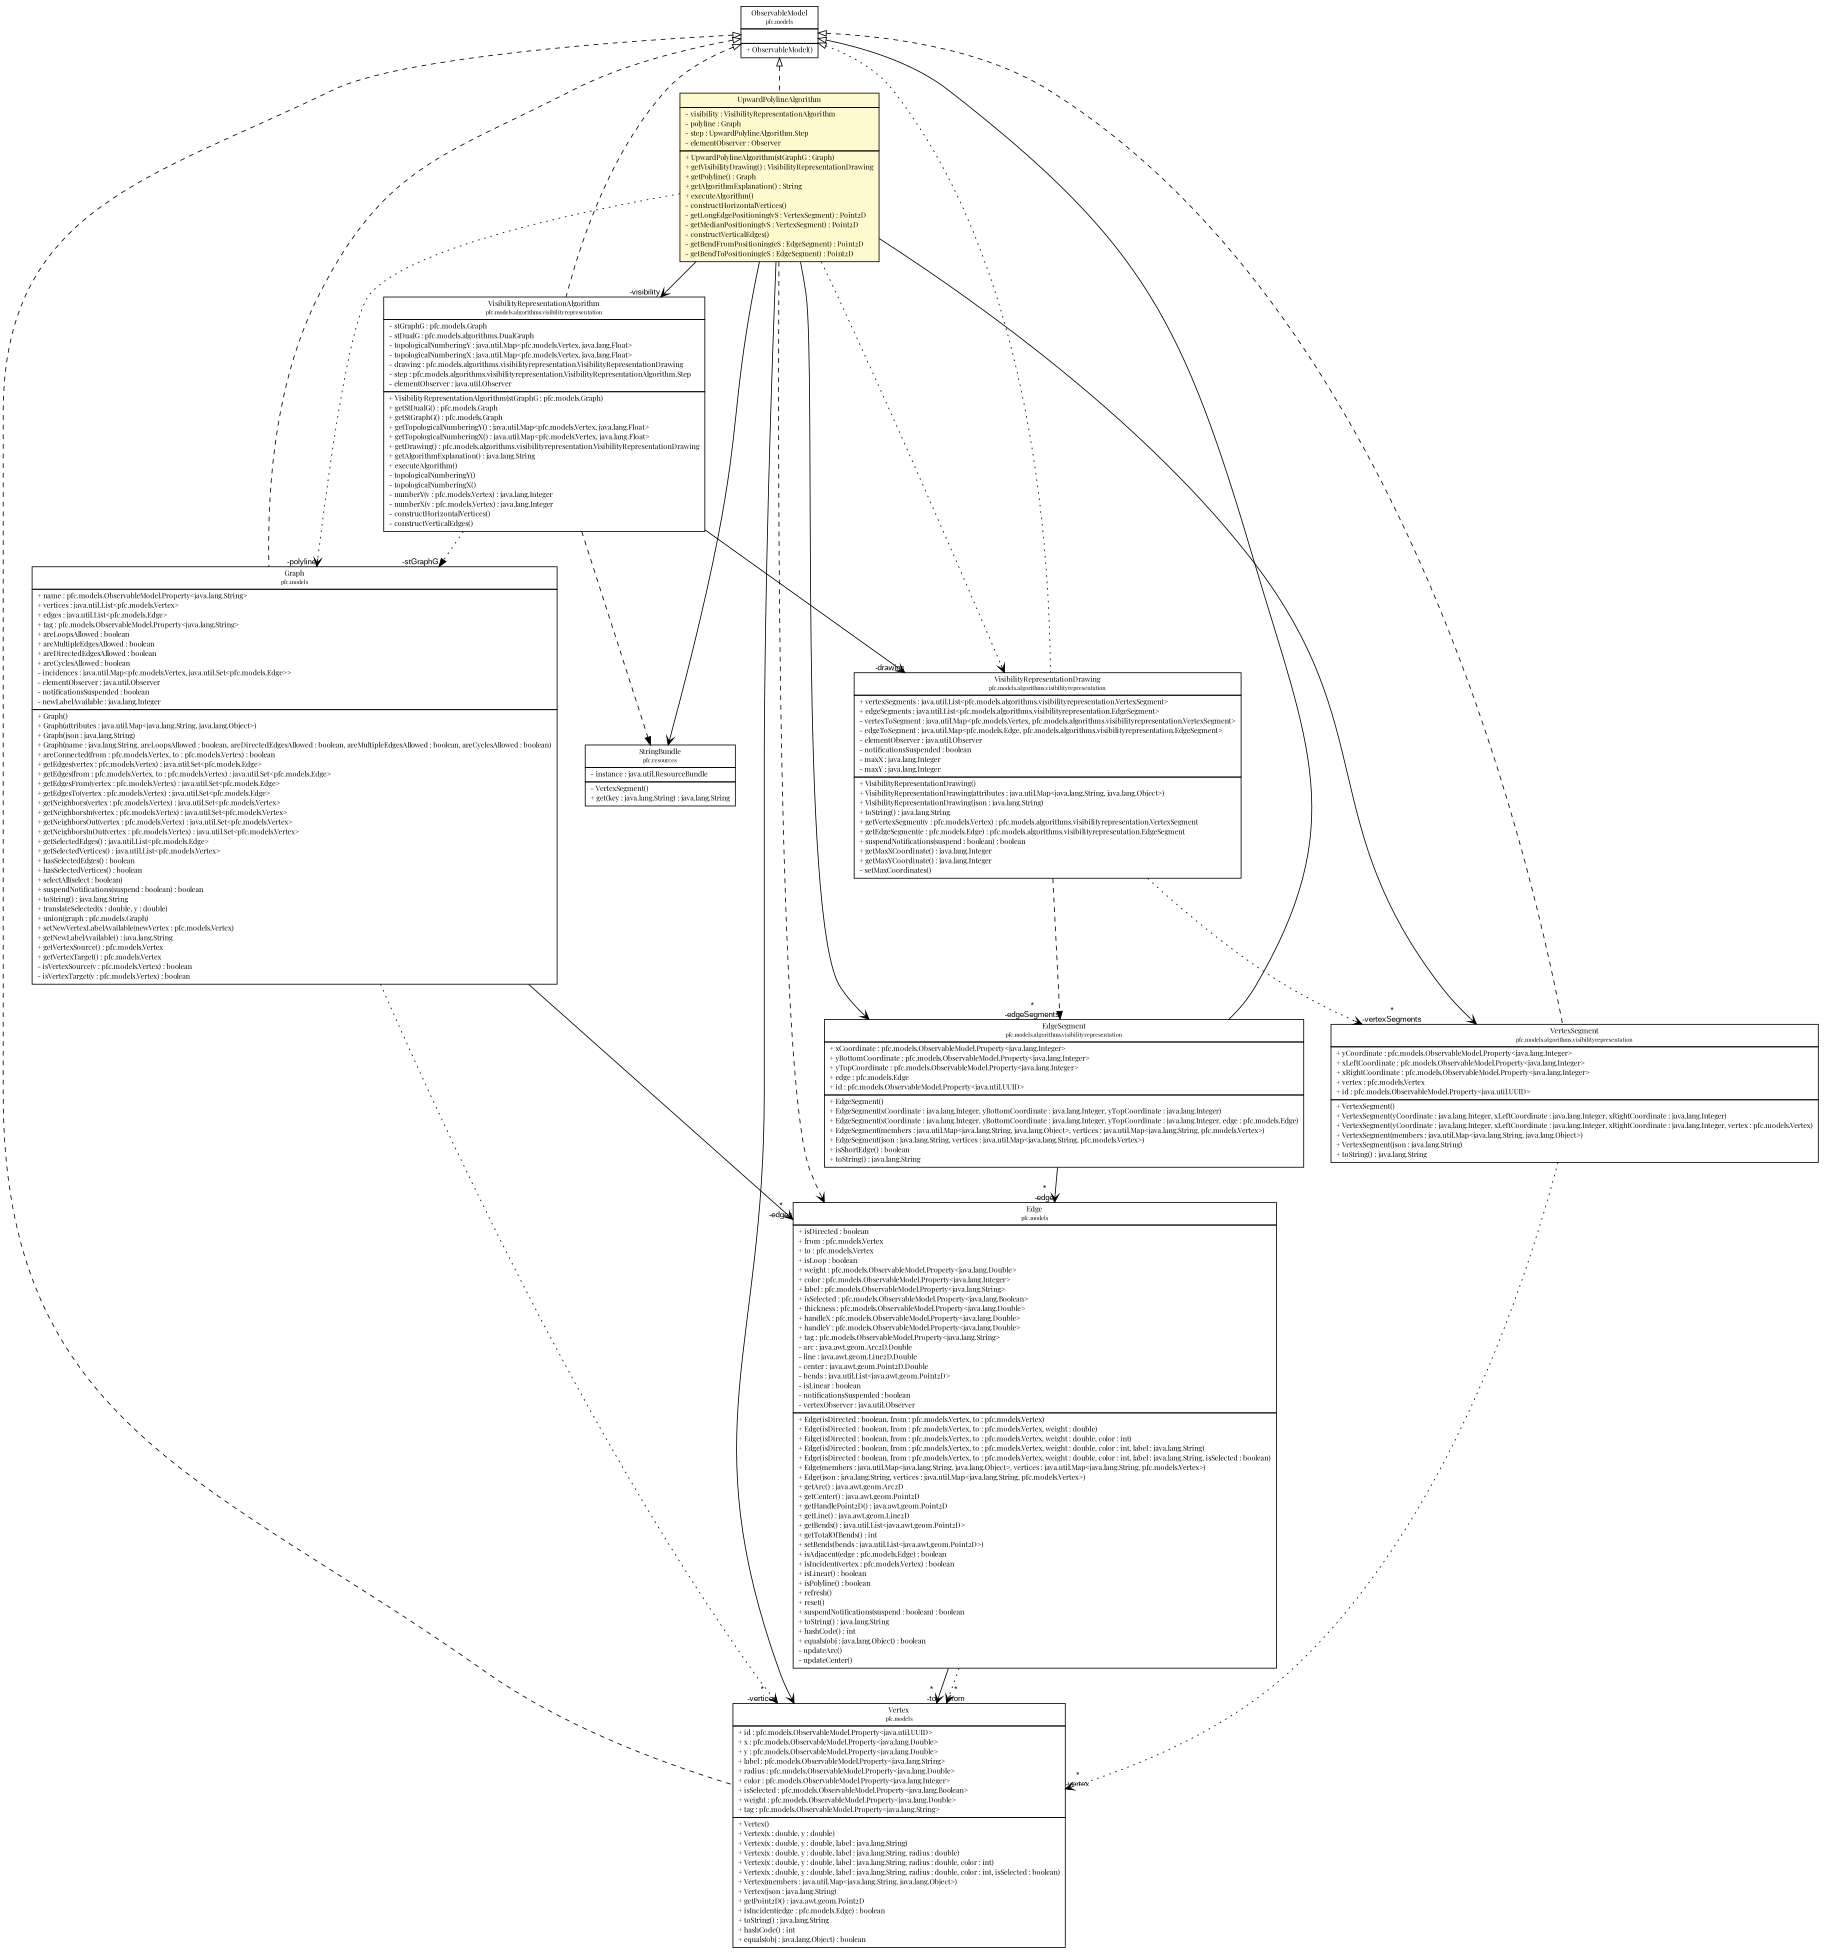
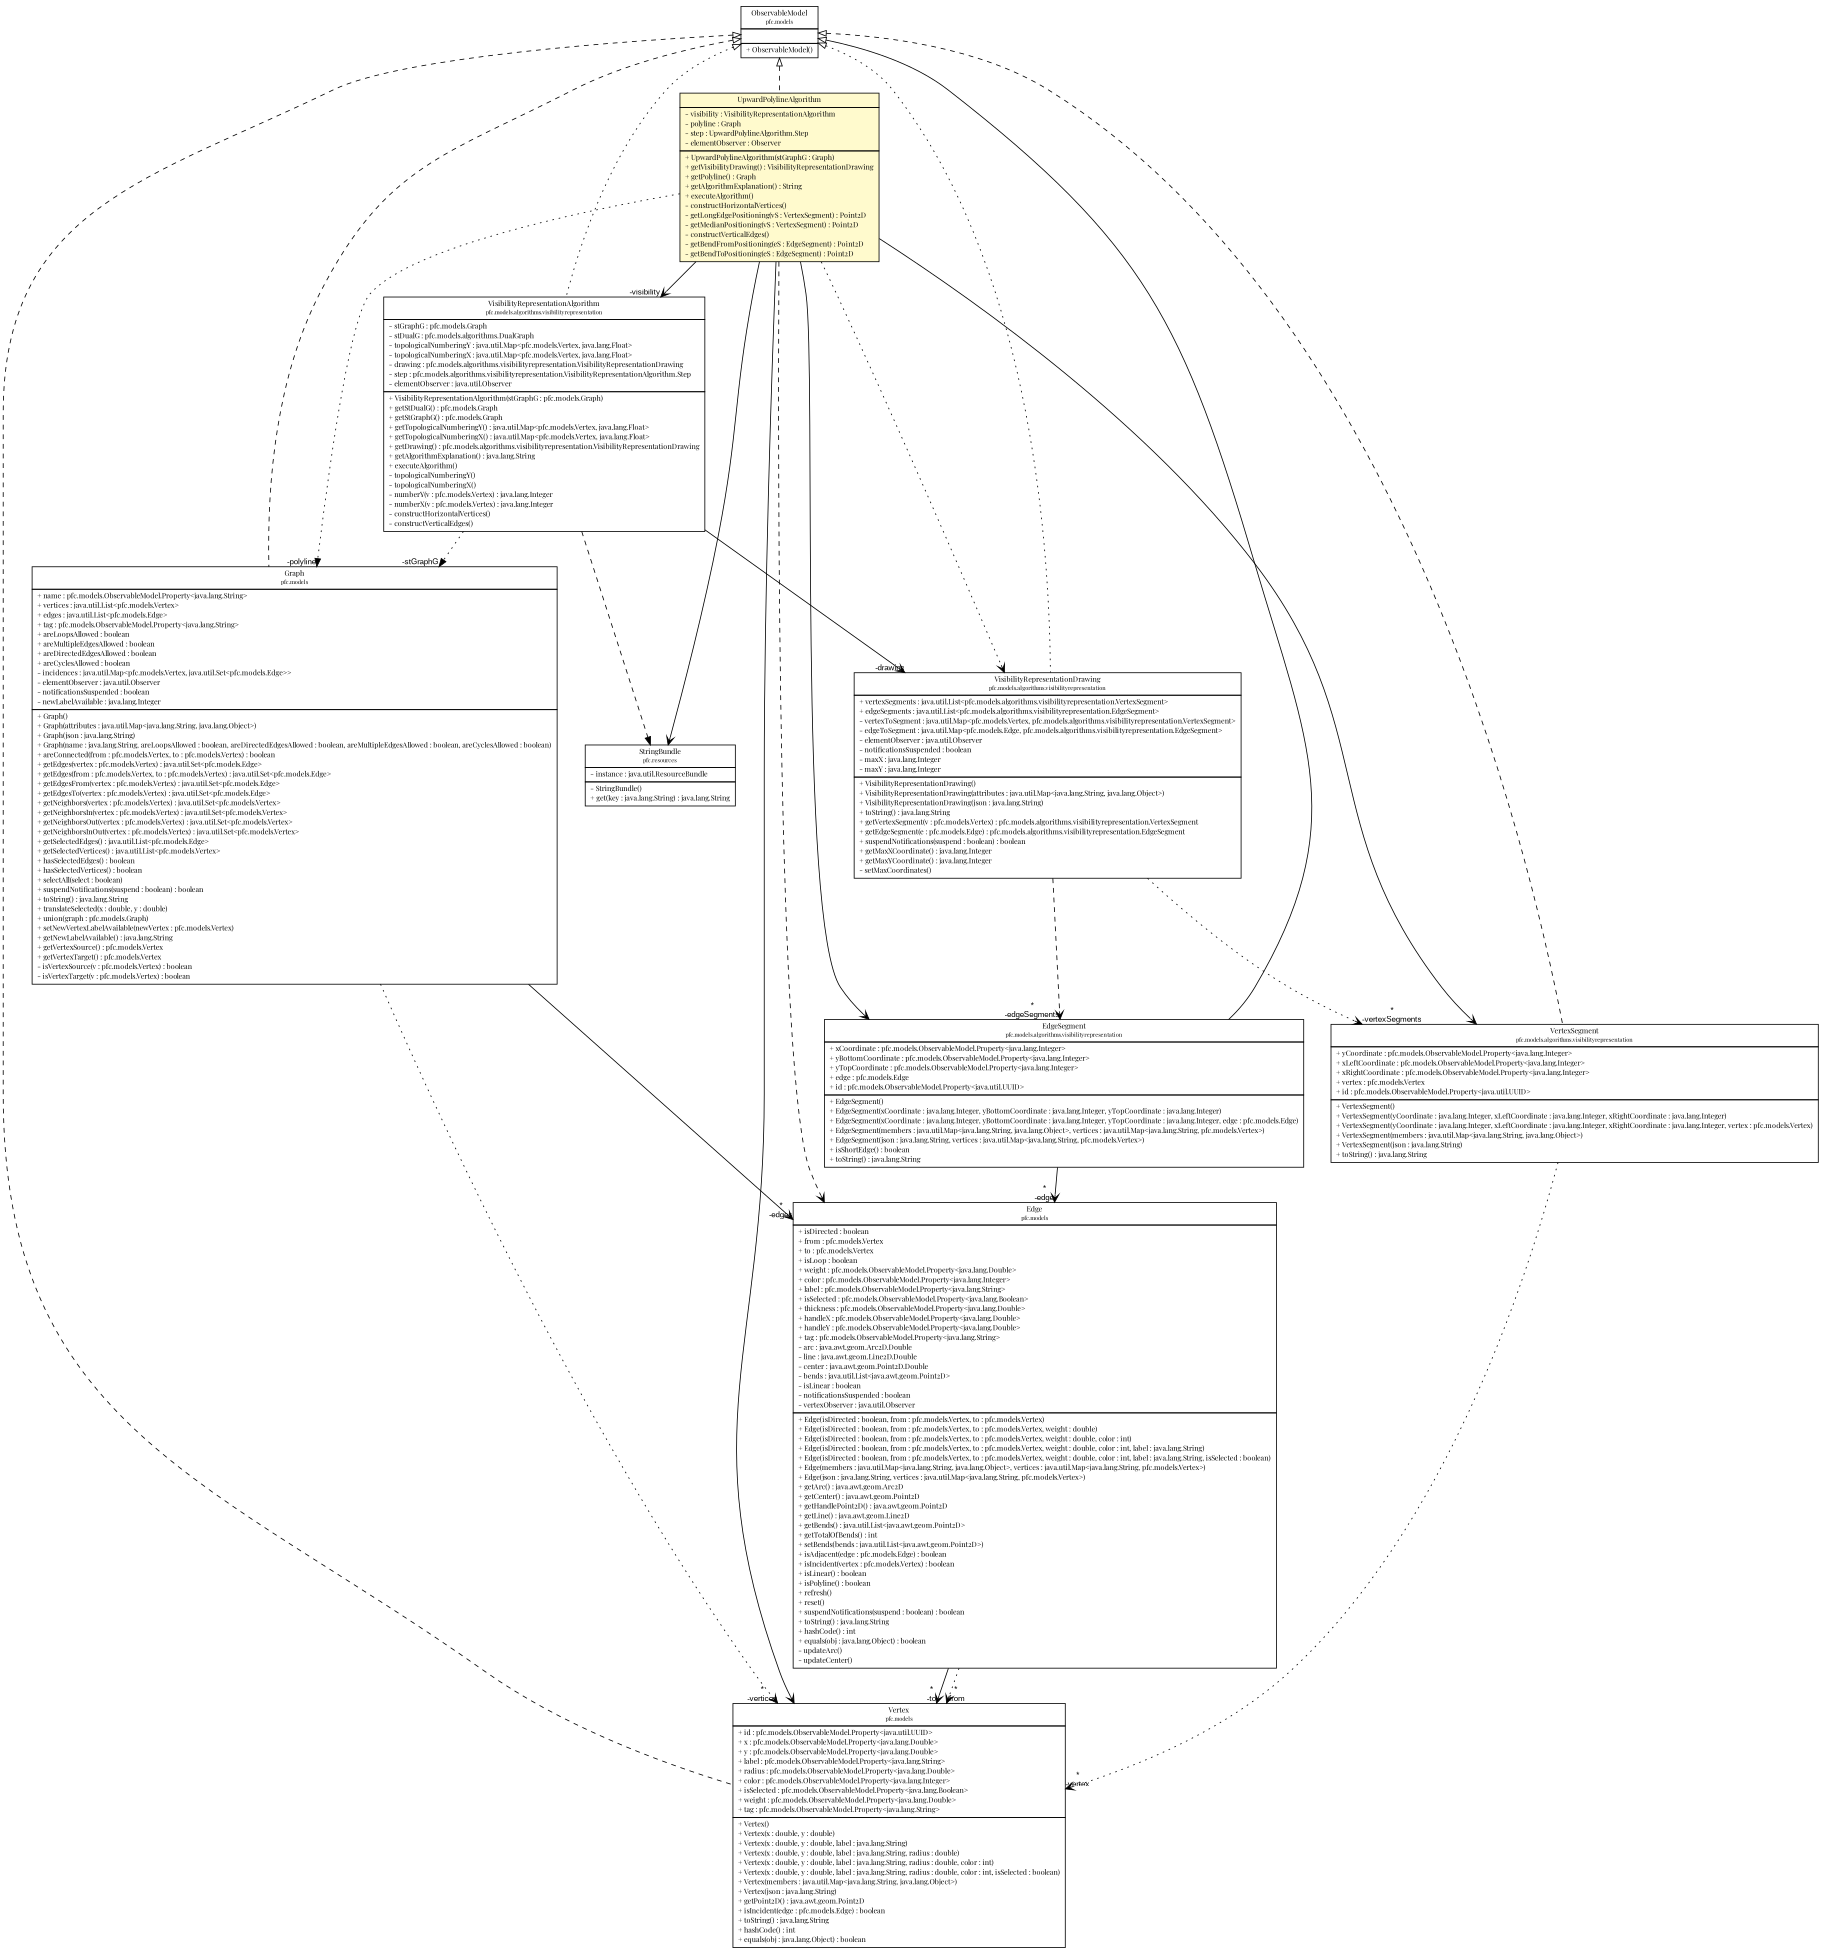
(623, 152) -> (623, 152)
(393, 276) -> (393, 276)
(620, 789) -> (617, 789)
(1056, 945) -> (1056, 945)
